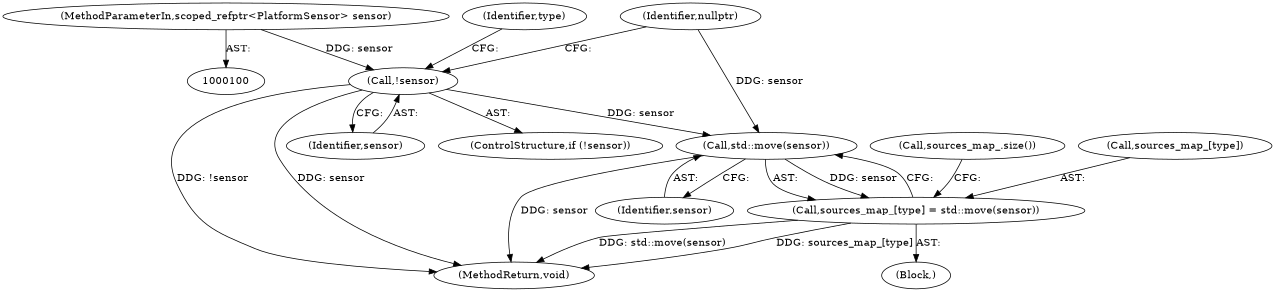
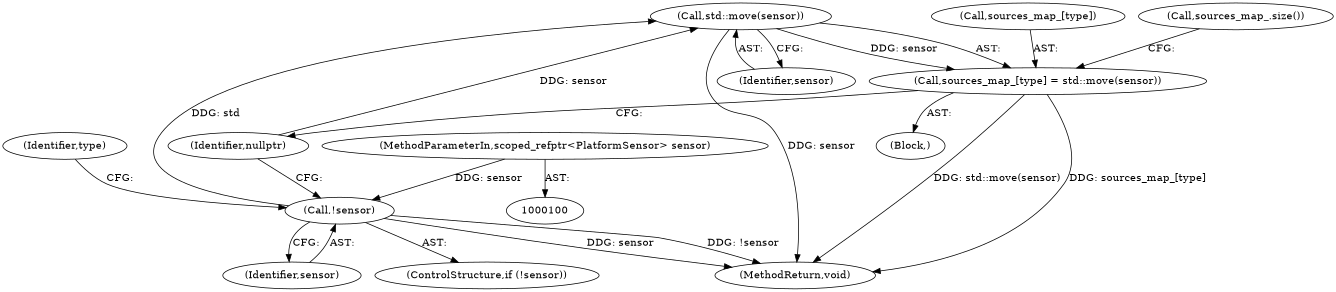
(641, 114) -> (216, 114)
(885, 166) -> (606, 109)
